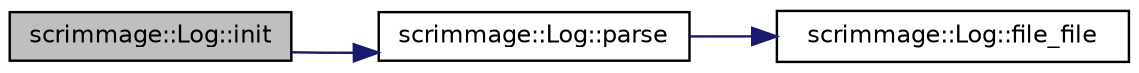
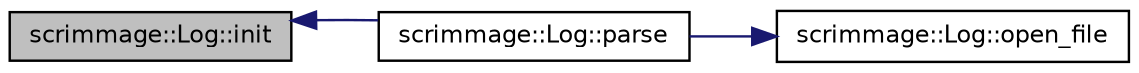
(953, 36) -> (953, 36)
(323, 53) -> (347, 20)
